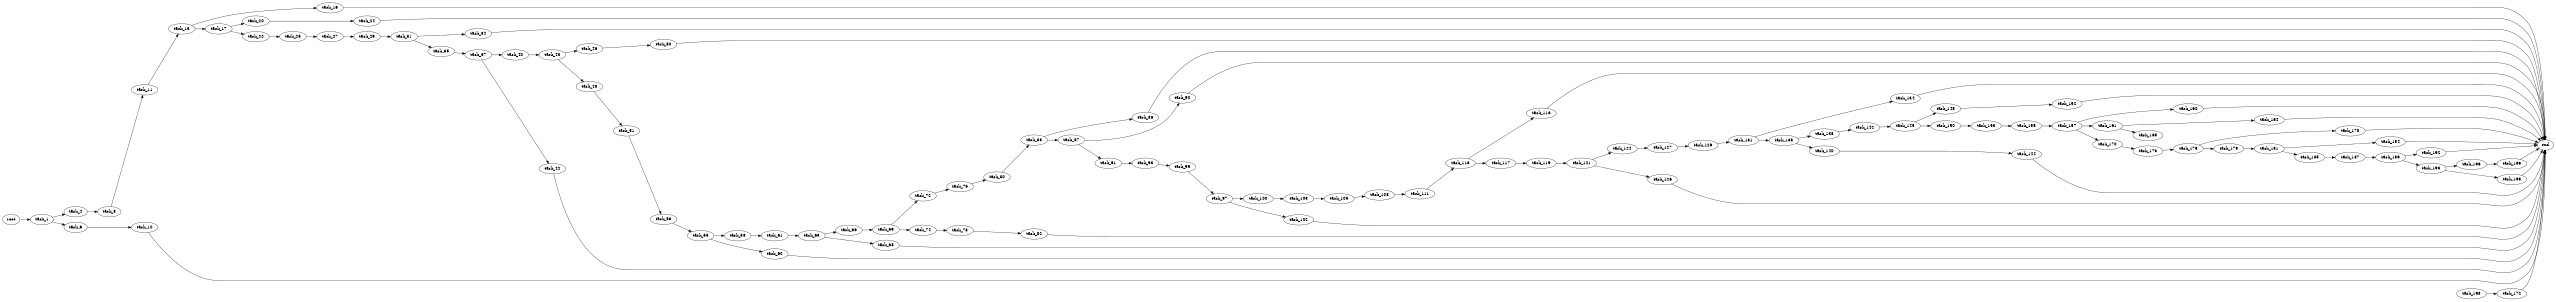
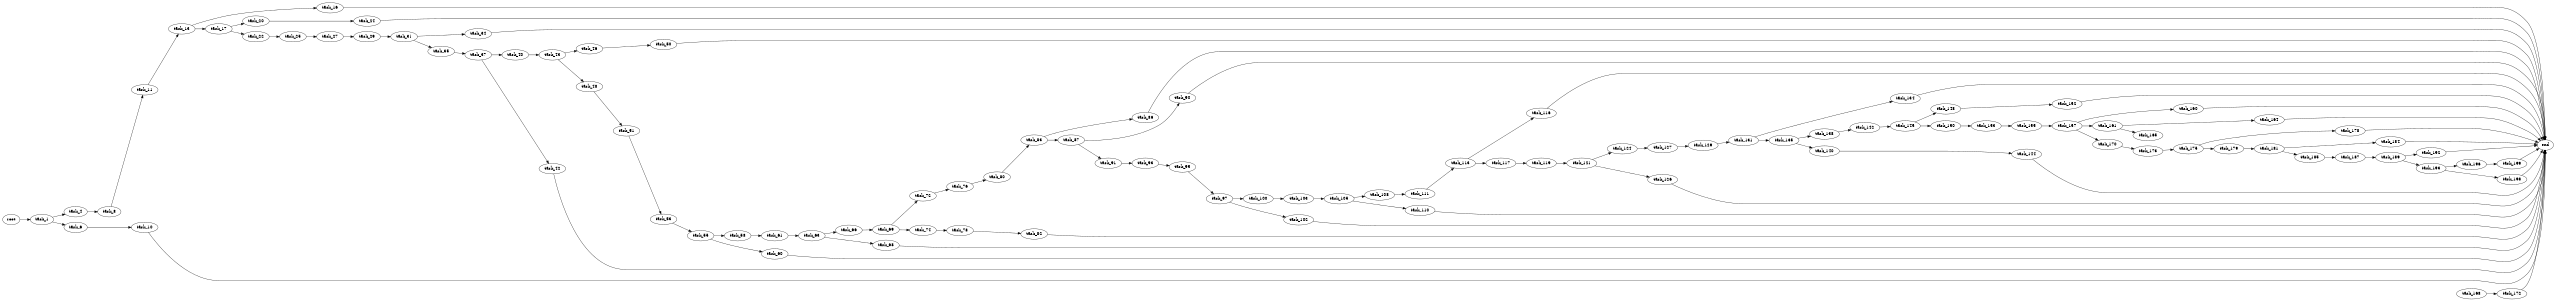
none -> (1420, 210)
